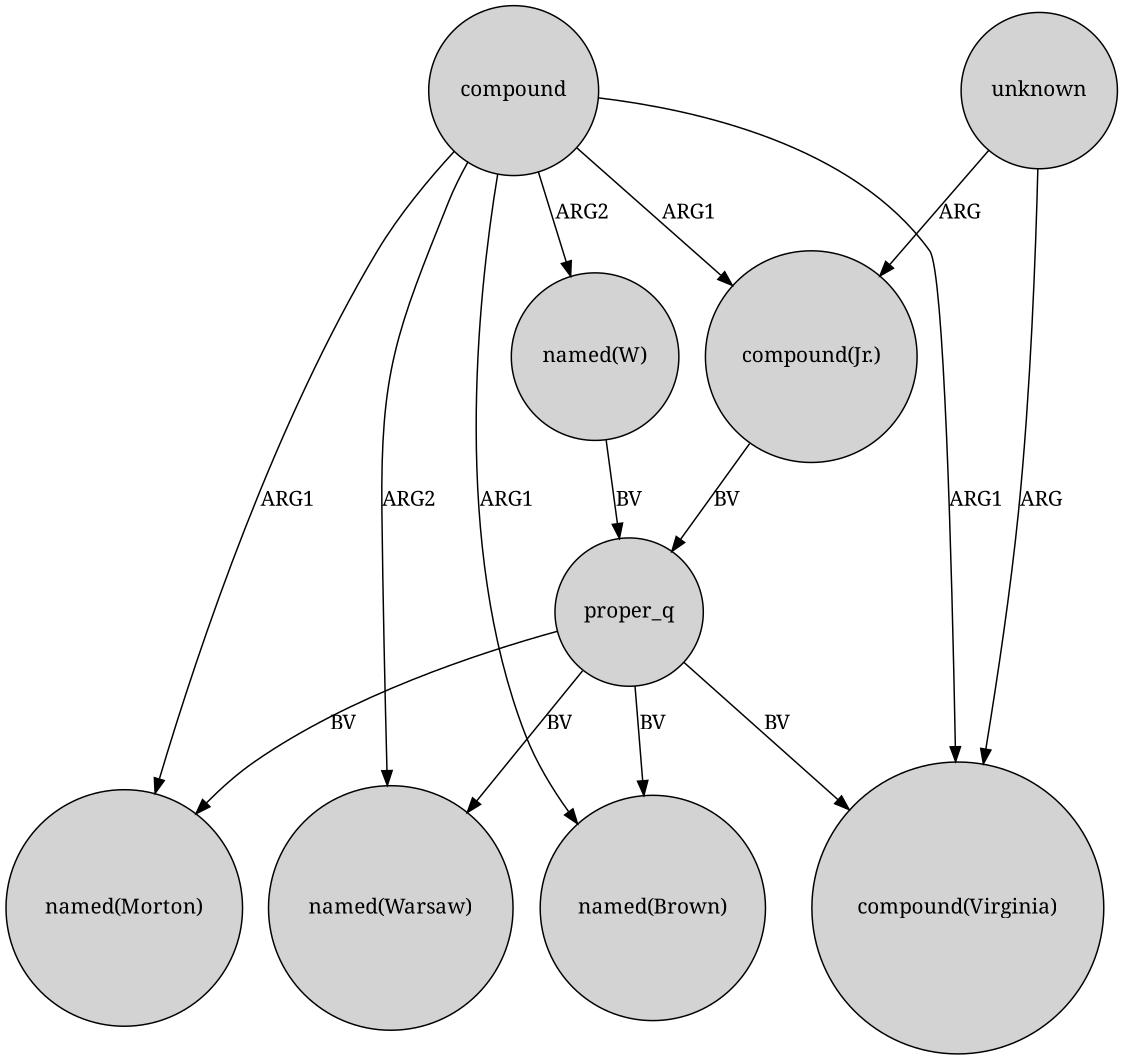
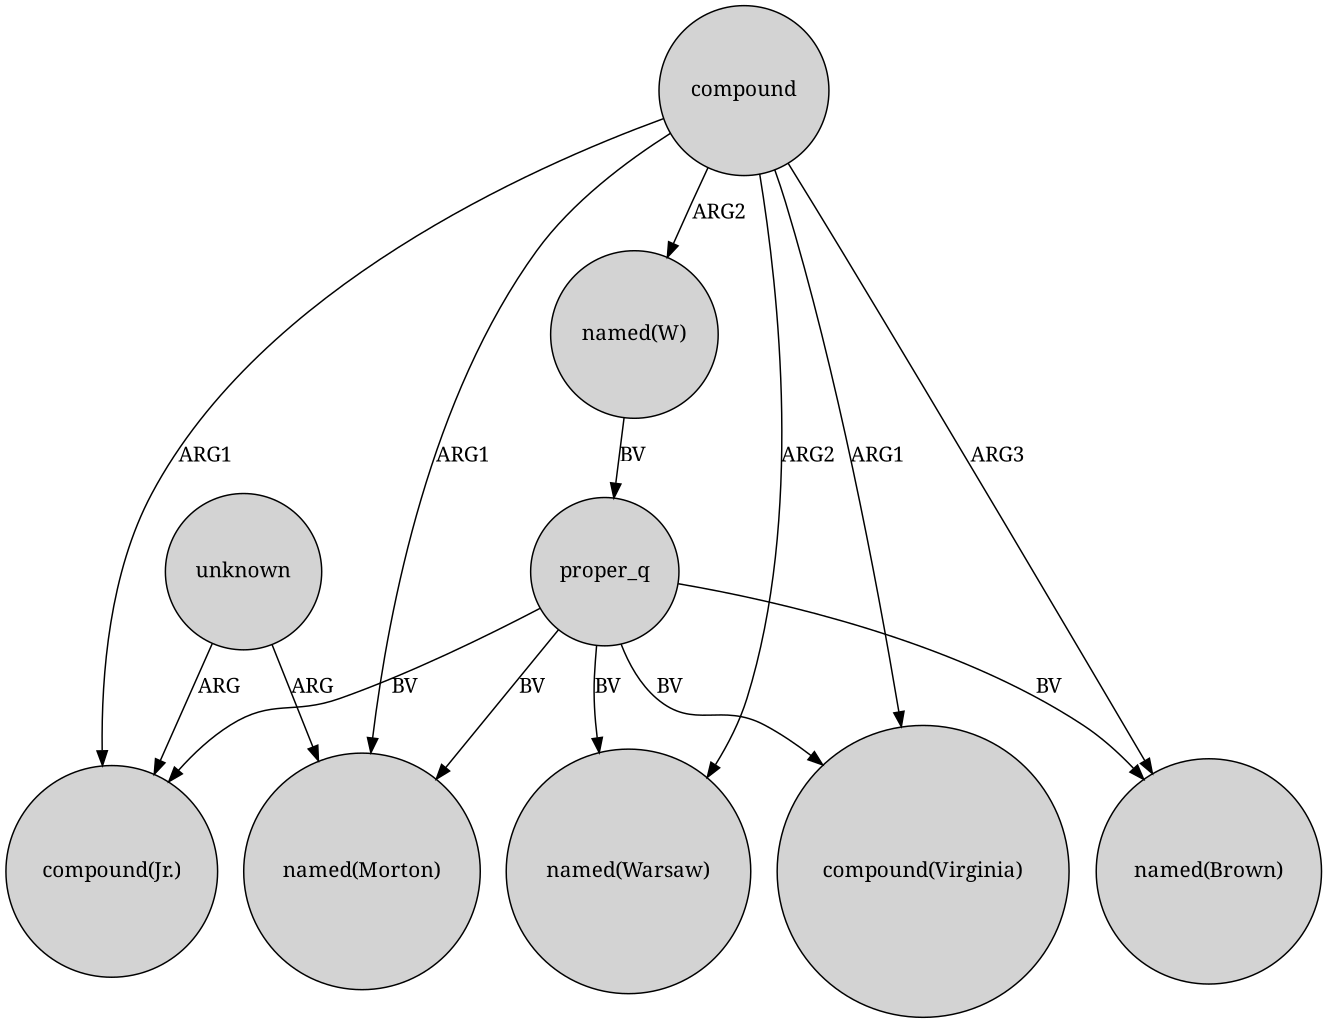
(1023, 460) -> (293, 696)
(715, 491) -> (357, 692)
(507, 500) -> (998, 456)
